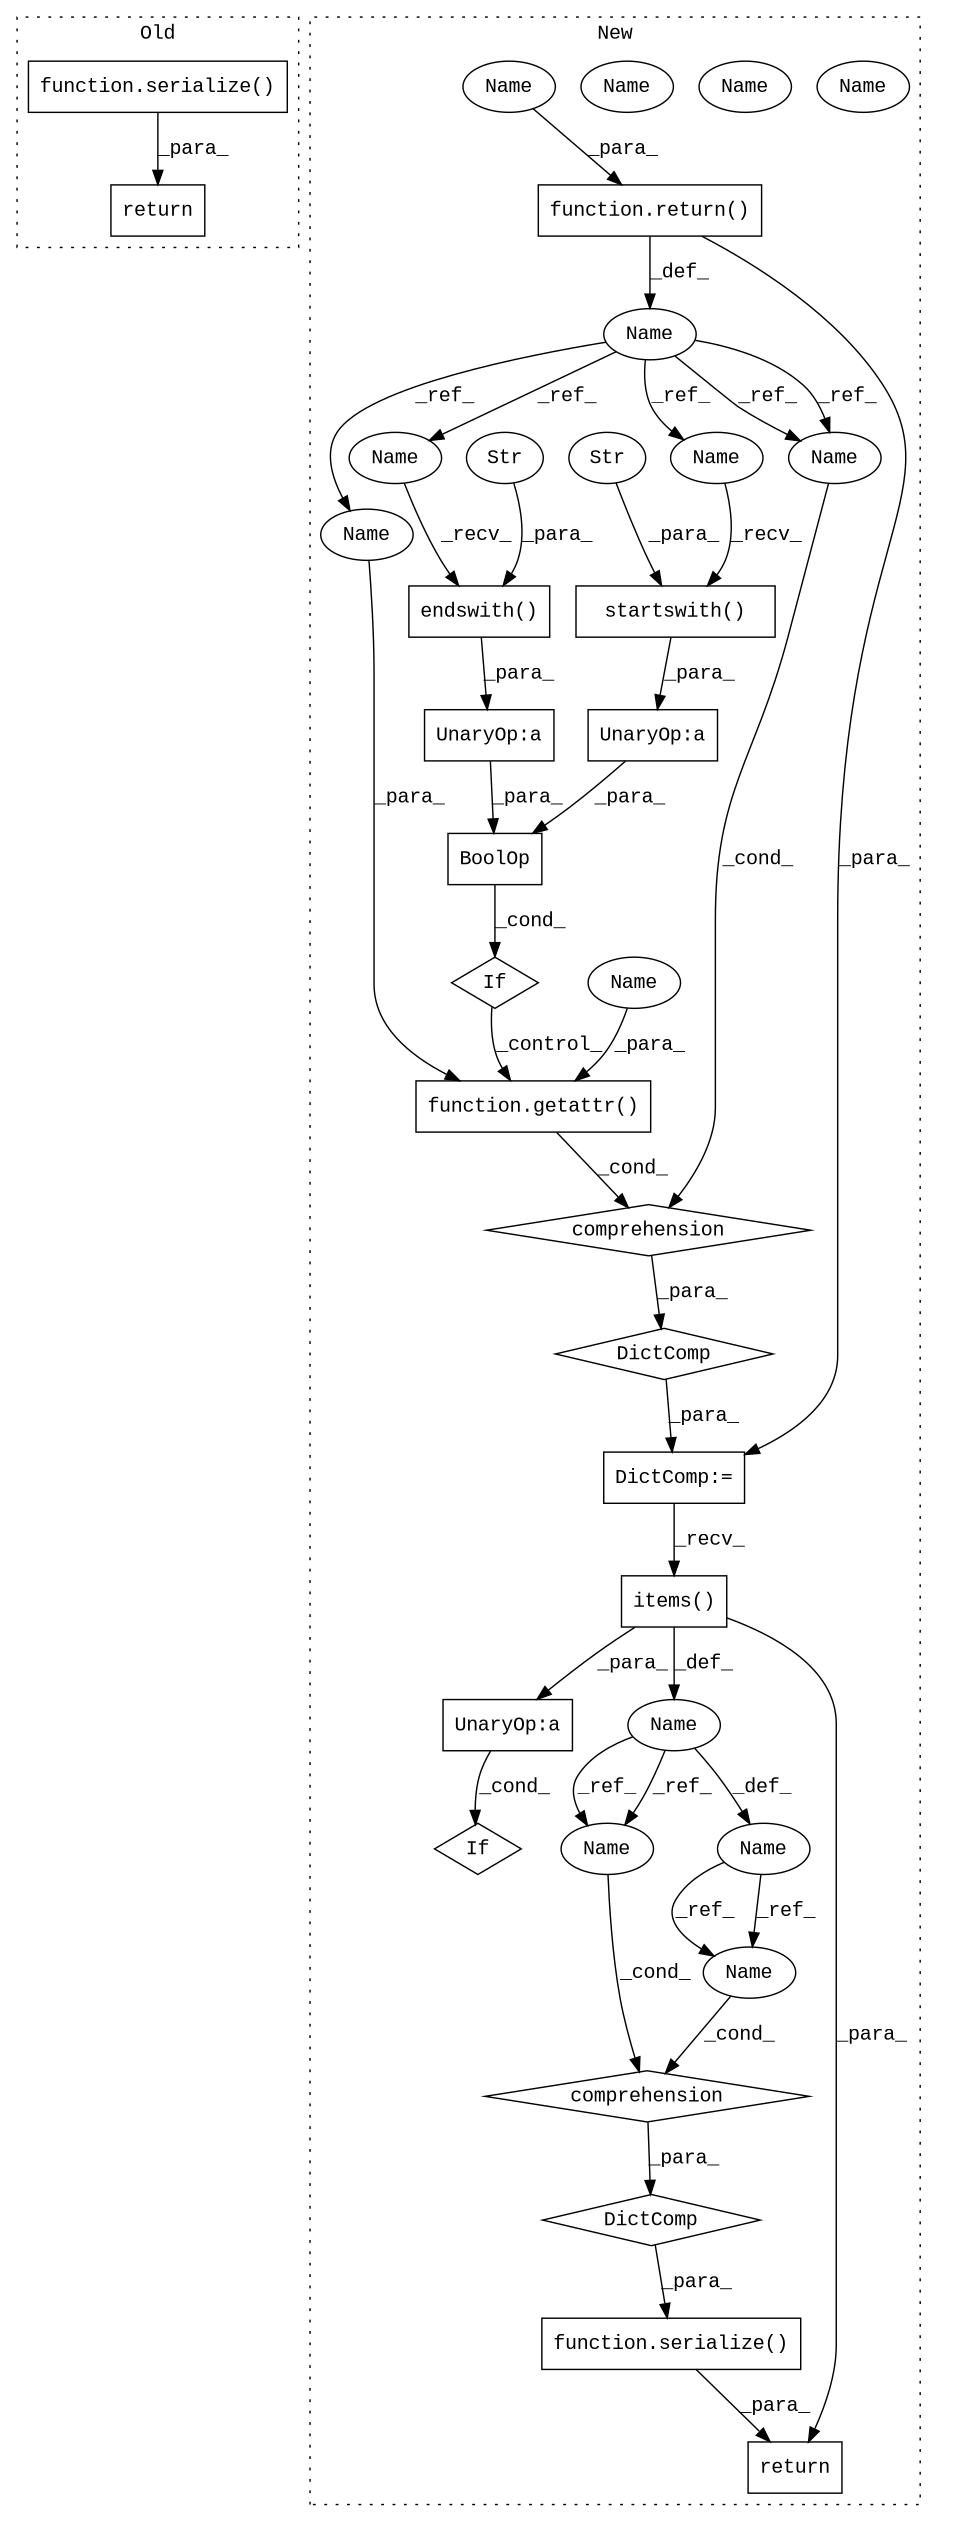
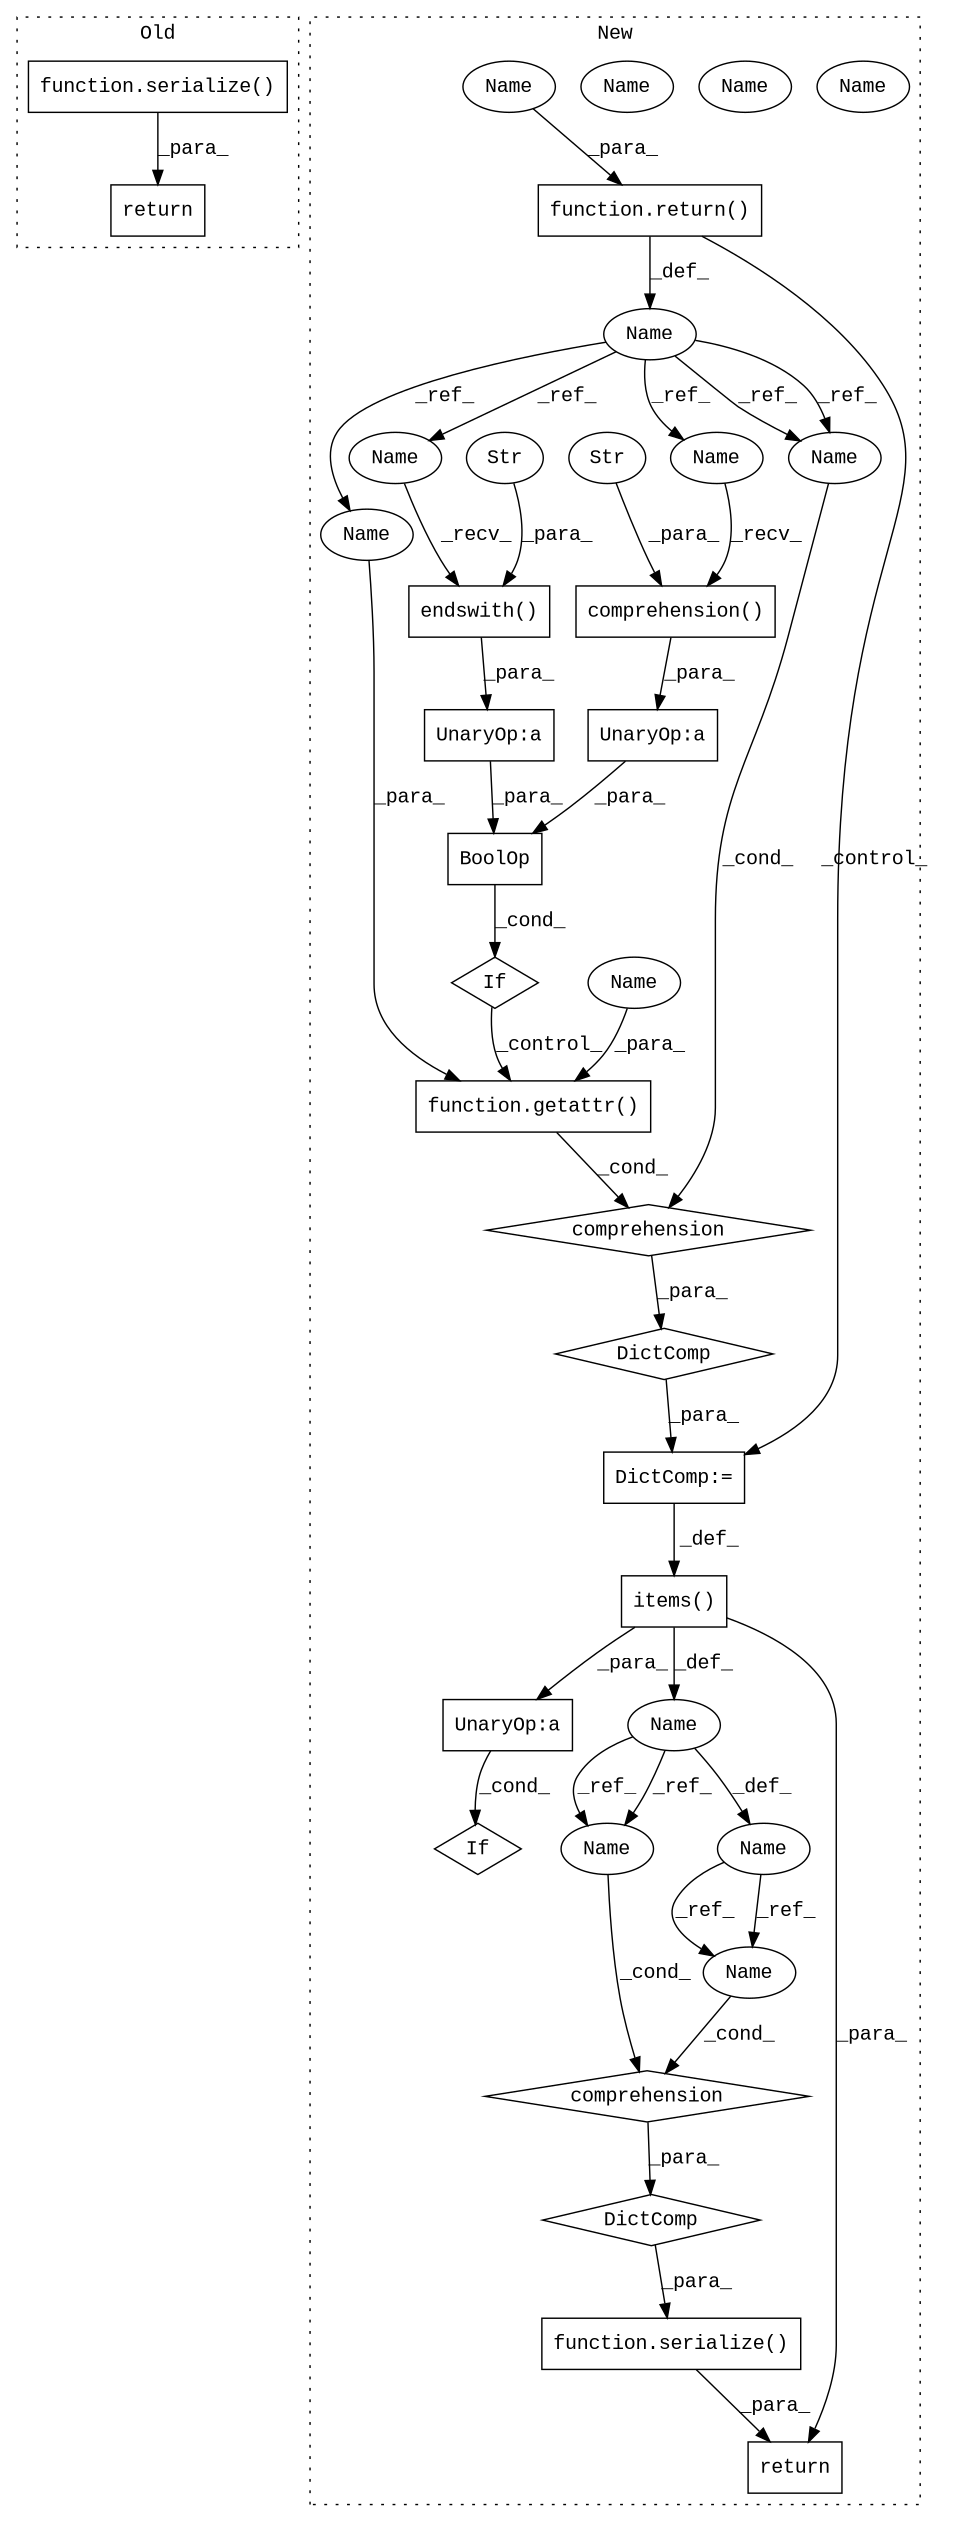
(676, 612) -> (676, 612)
(875, 859) -> (875, 859)
(710, 1540) -> (710, 1540)
